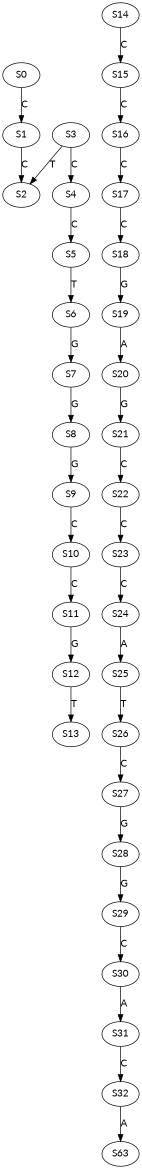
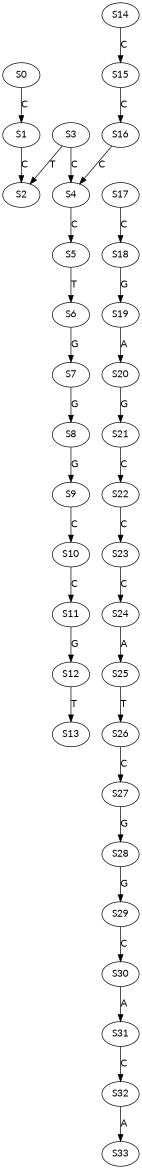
(121, 162) -> (98, 162)
(121, 1154) -> (121, 1154)
